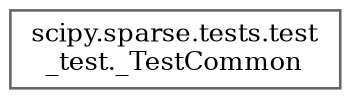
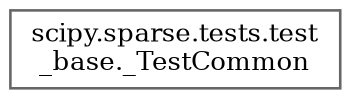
(175, 49) -> (175, 49)
